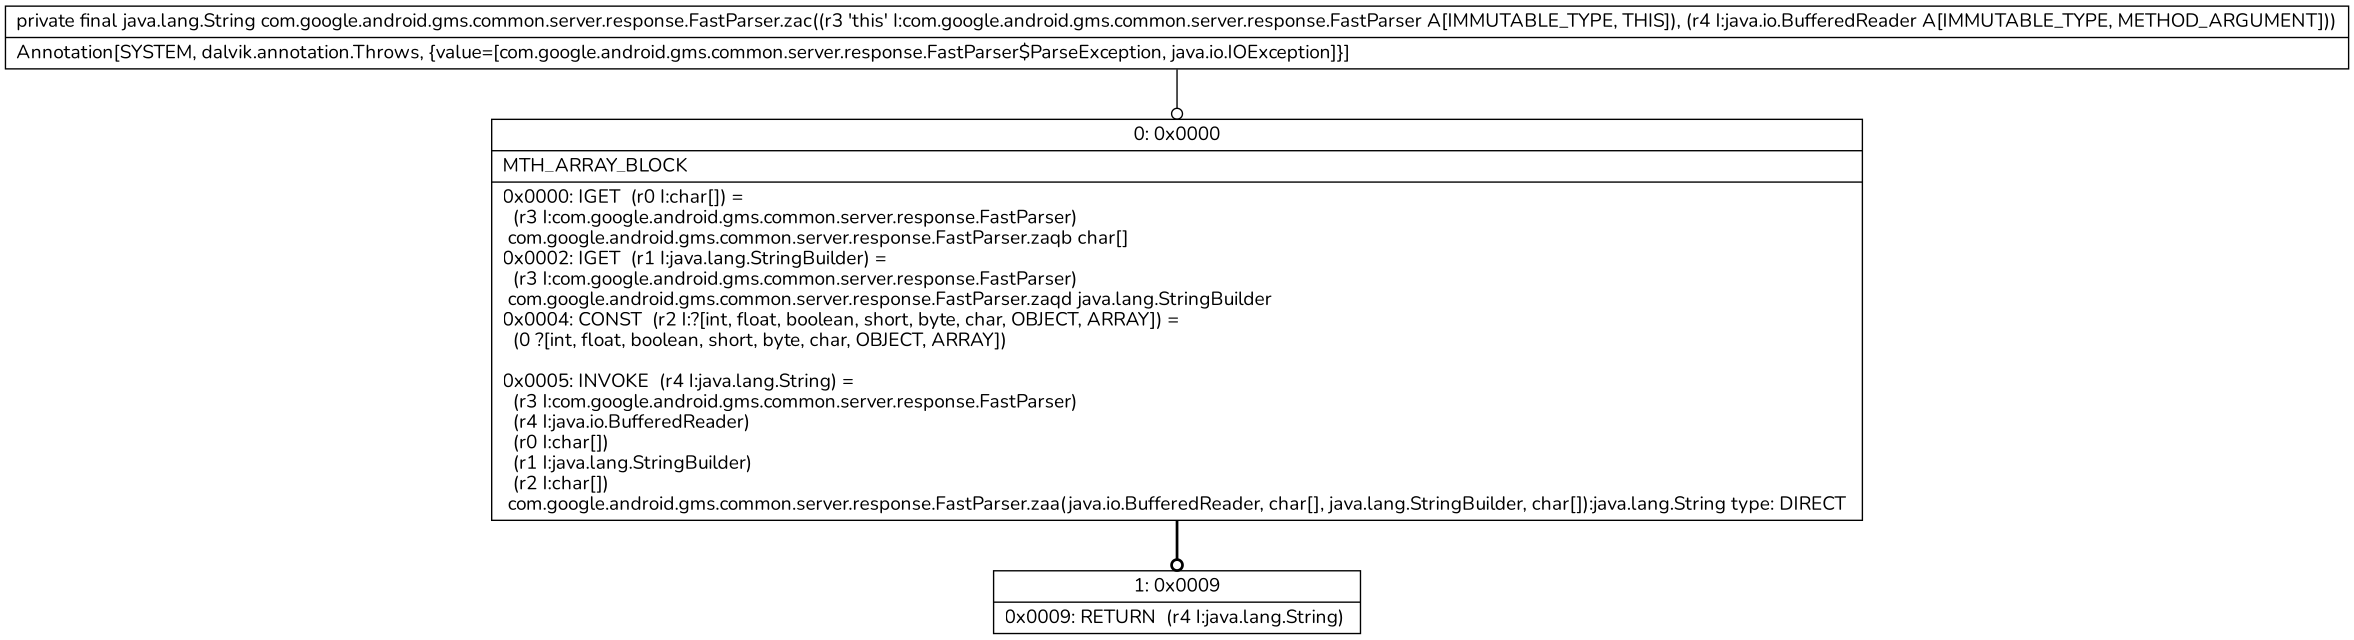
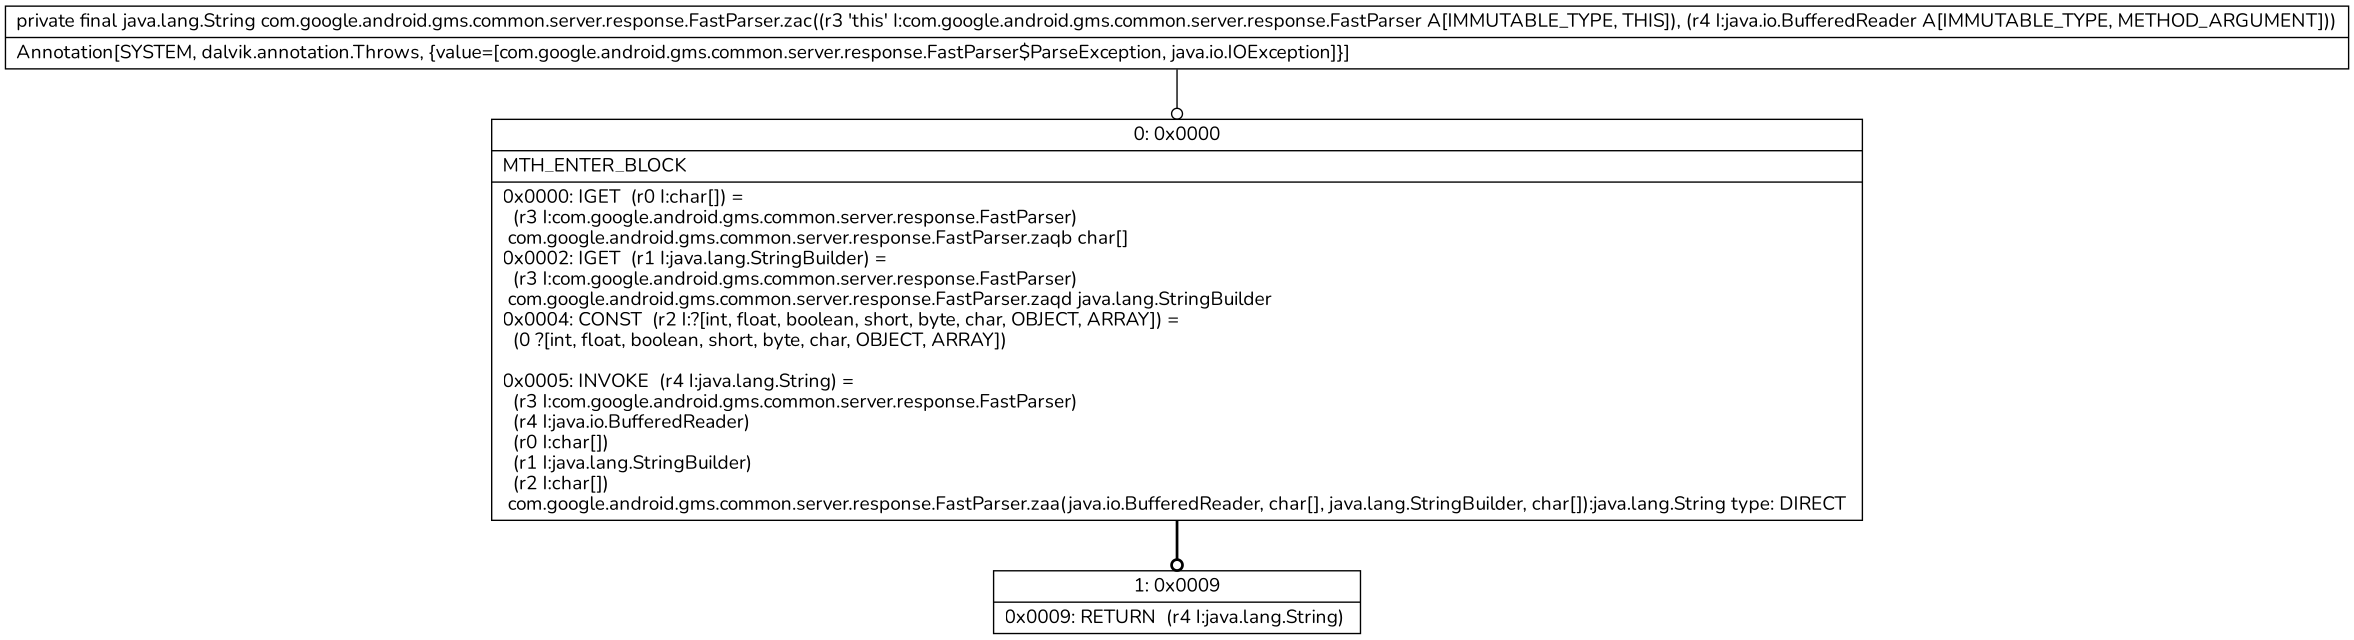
(595, 166) -> (595, 166)
